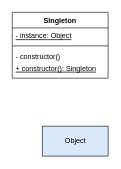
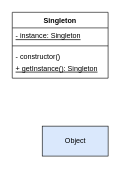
(48, 36) -> (52, 36)
(63, 68) -> (63, 68)
